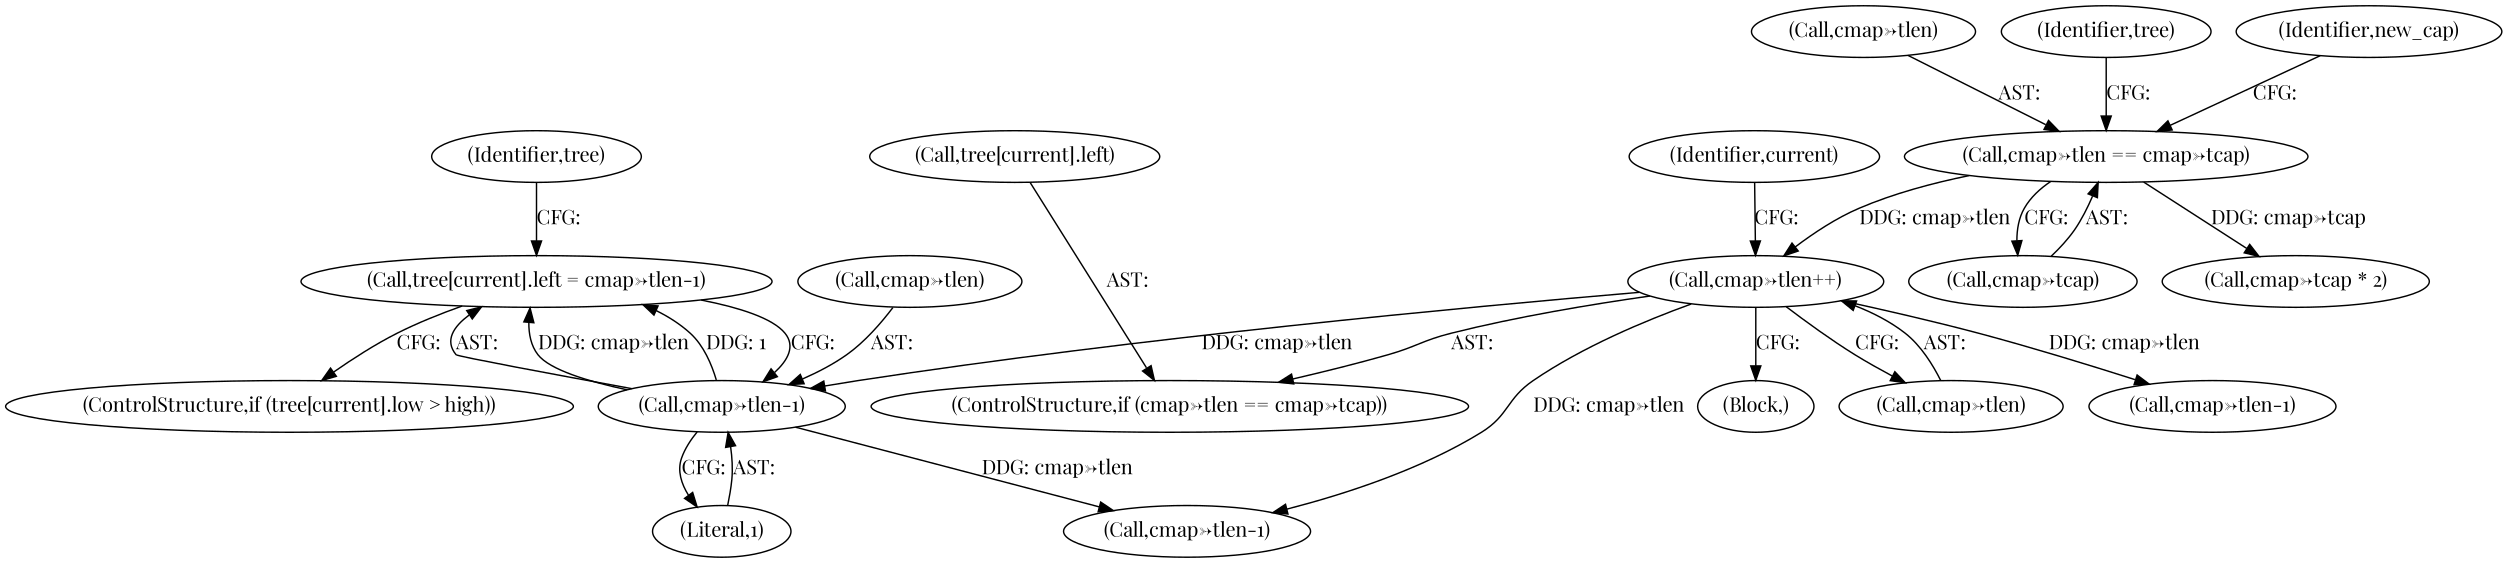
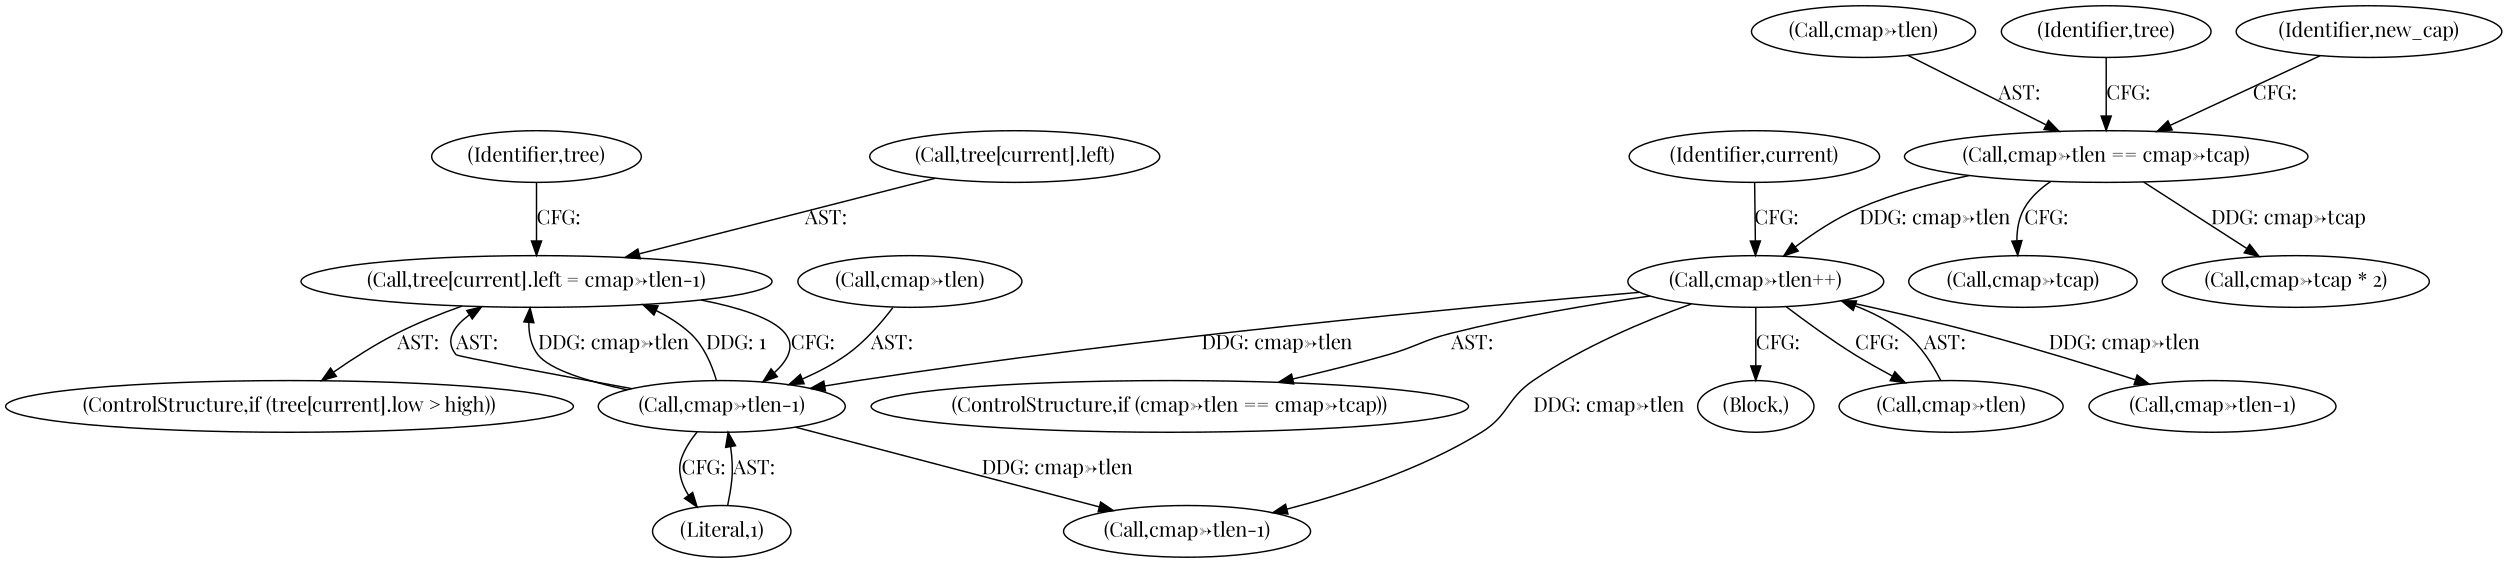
(2075, 229) -> none
(1088, 275) -> (787, 216)
(422, 344) -> (422, 344)
